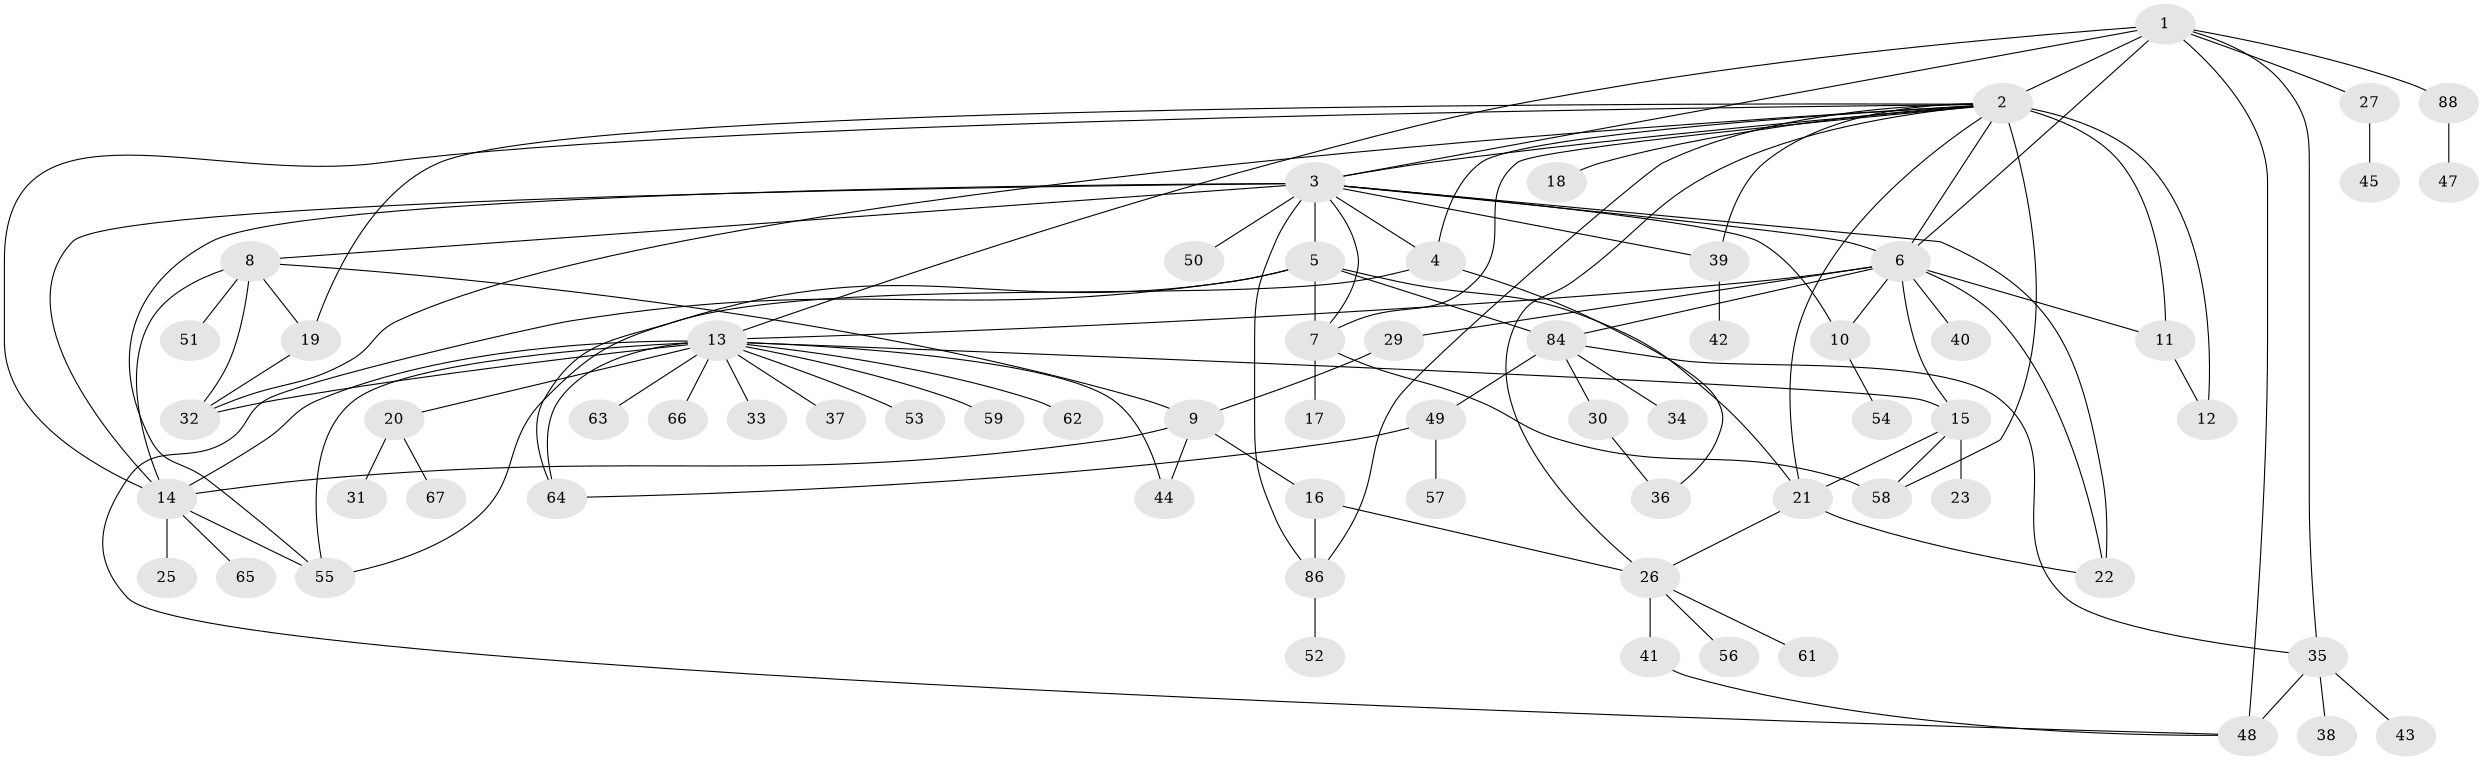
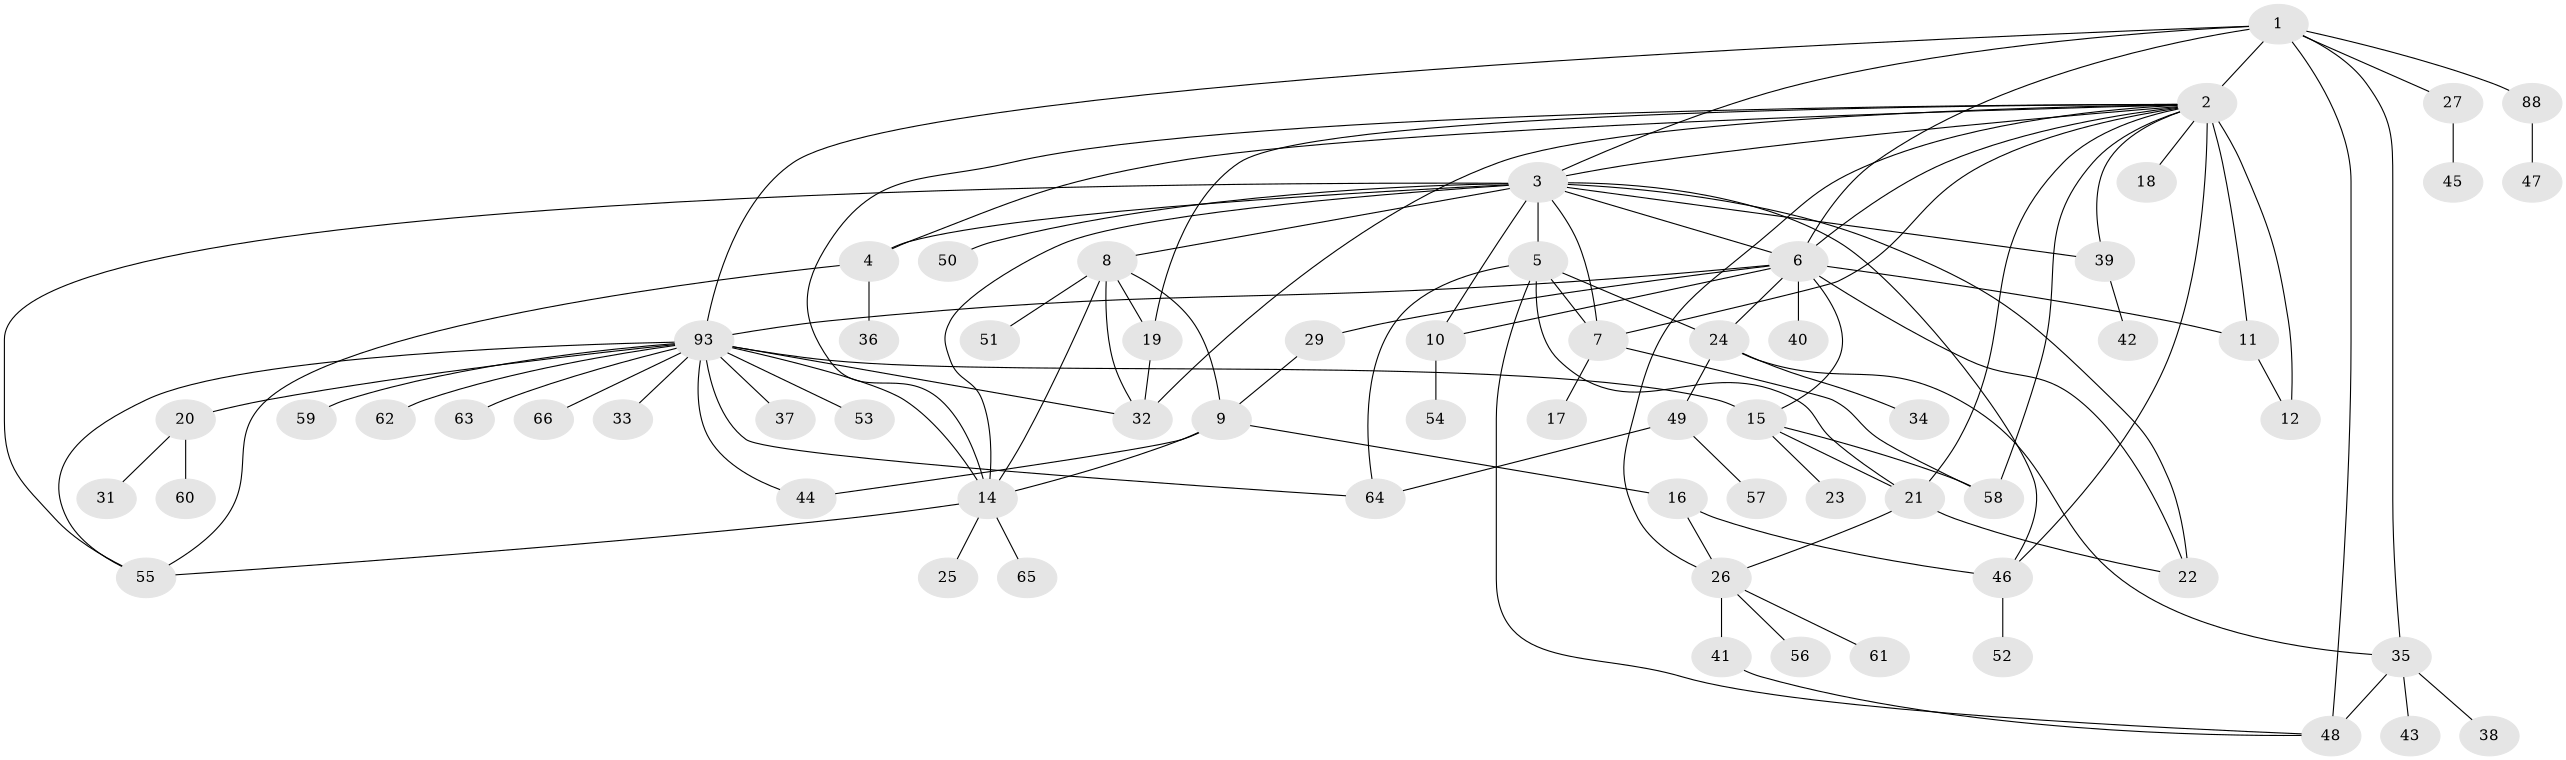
(717, 341) -> (704, 341)
(1557, 341) -> (1719, 341)
(1598, 420) -> none
(436, 499) -> (186, 499)
(1315, 578) -> (2003, 578)
